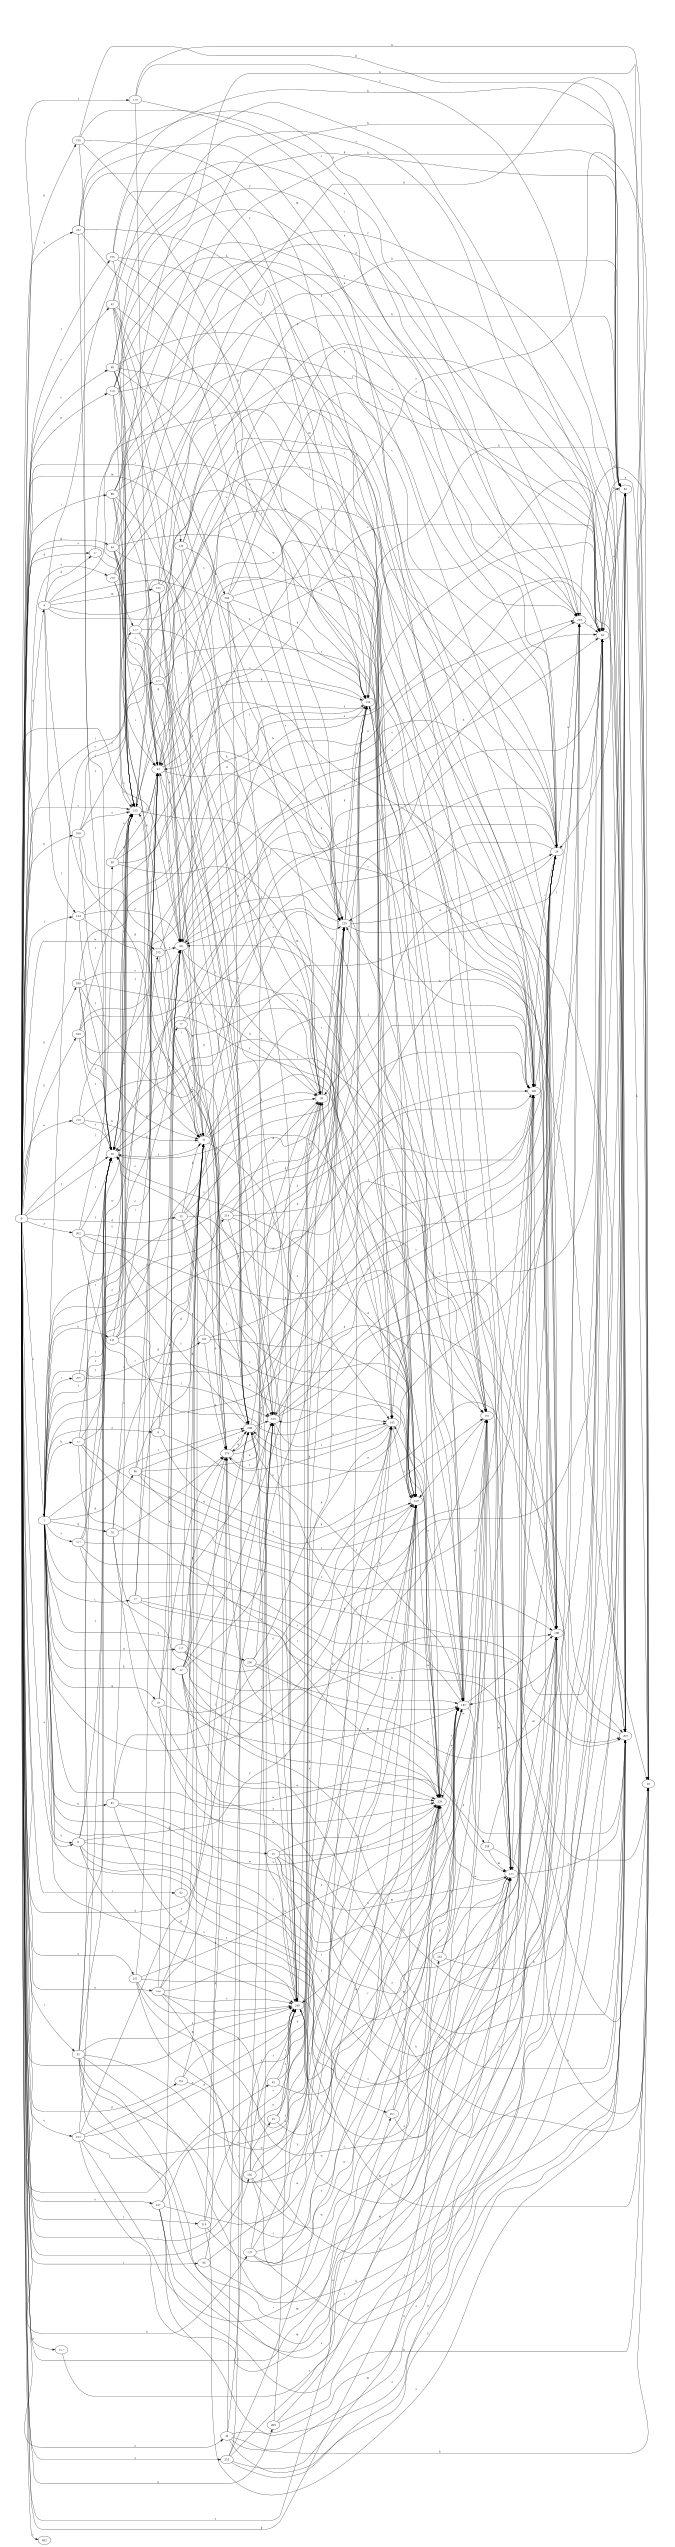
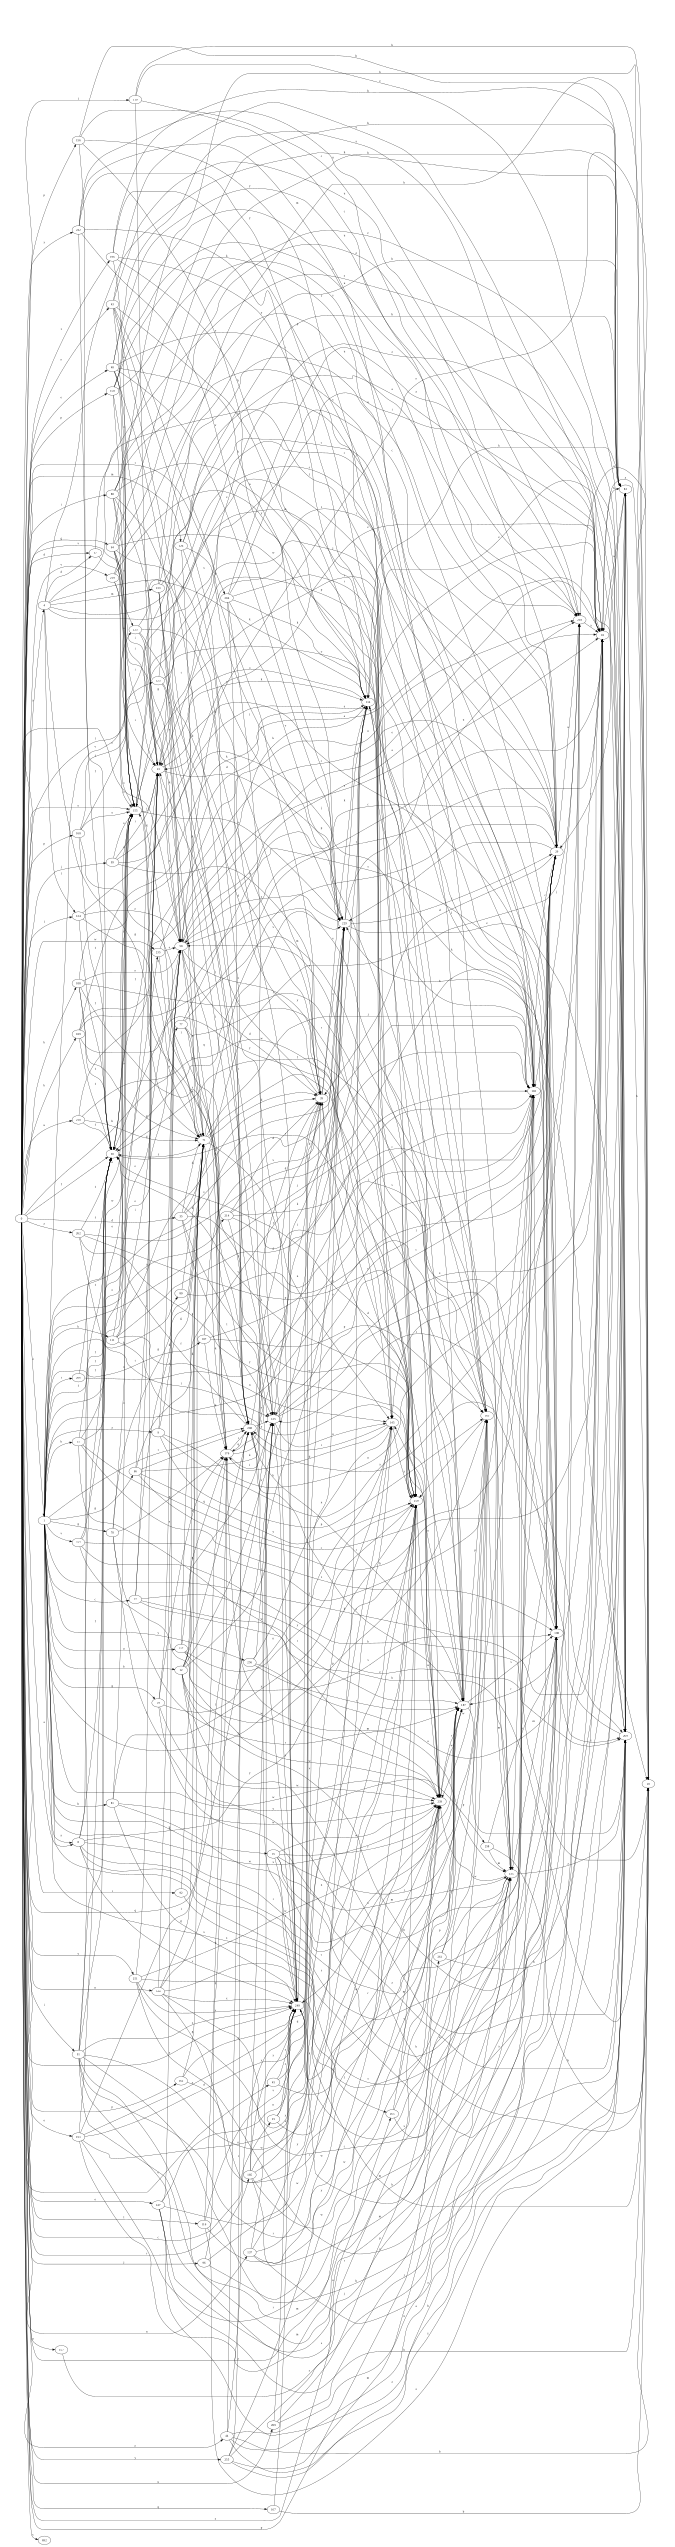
(461, 984) -> none
(108, 1051) -> (32, 936)
none -> (587, 1223)
none -> (181, 1293)
none -> (273, 2510)
